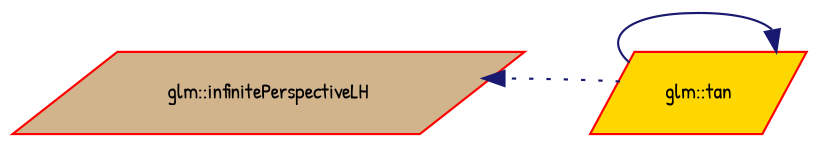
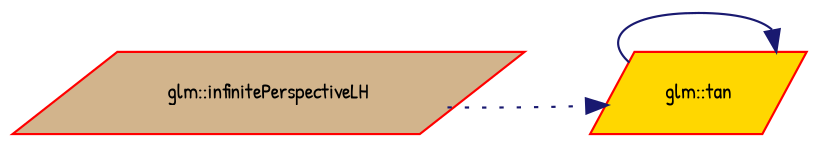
(562, 79) -> (517, 107)
